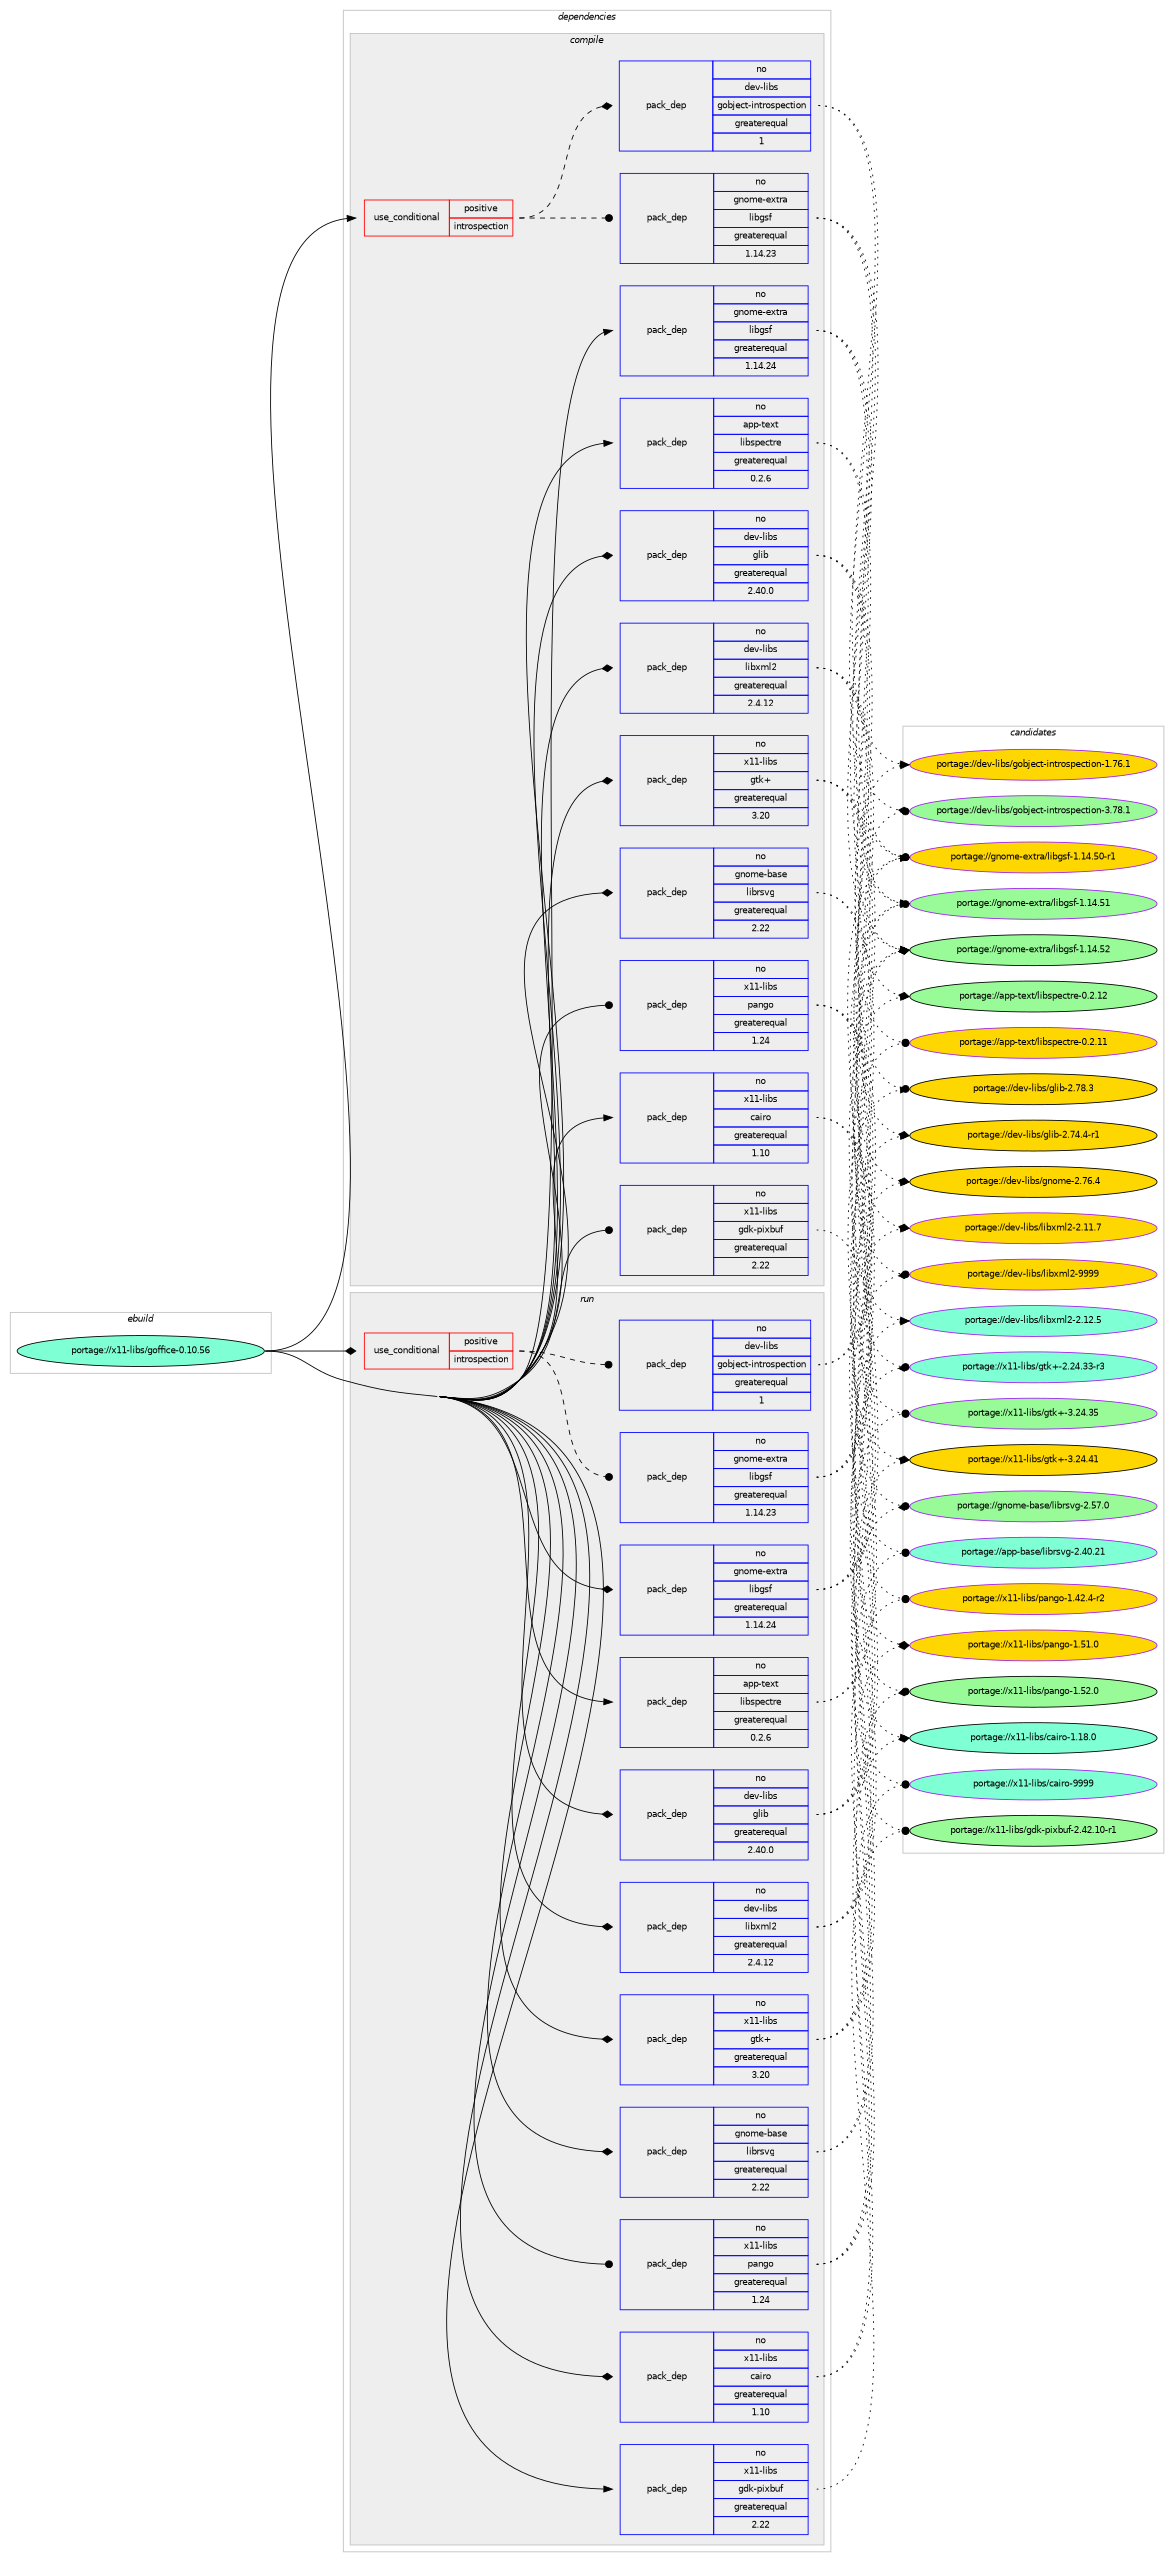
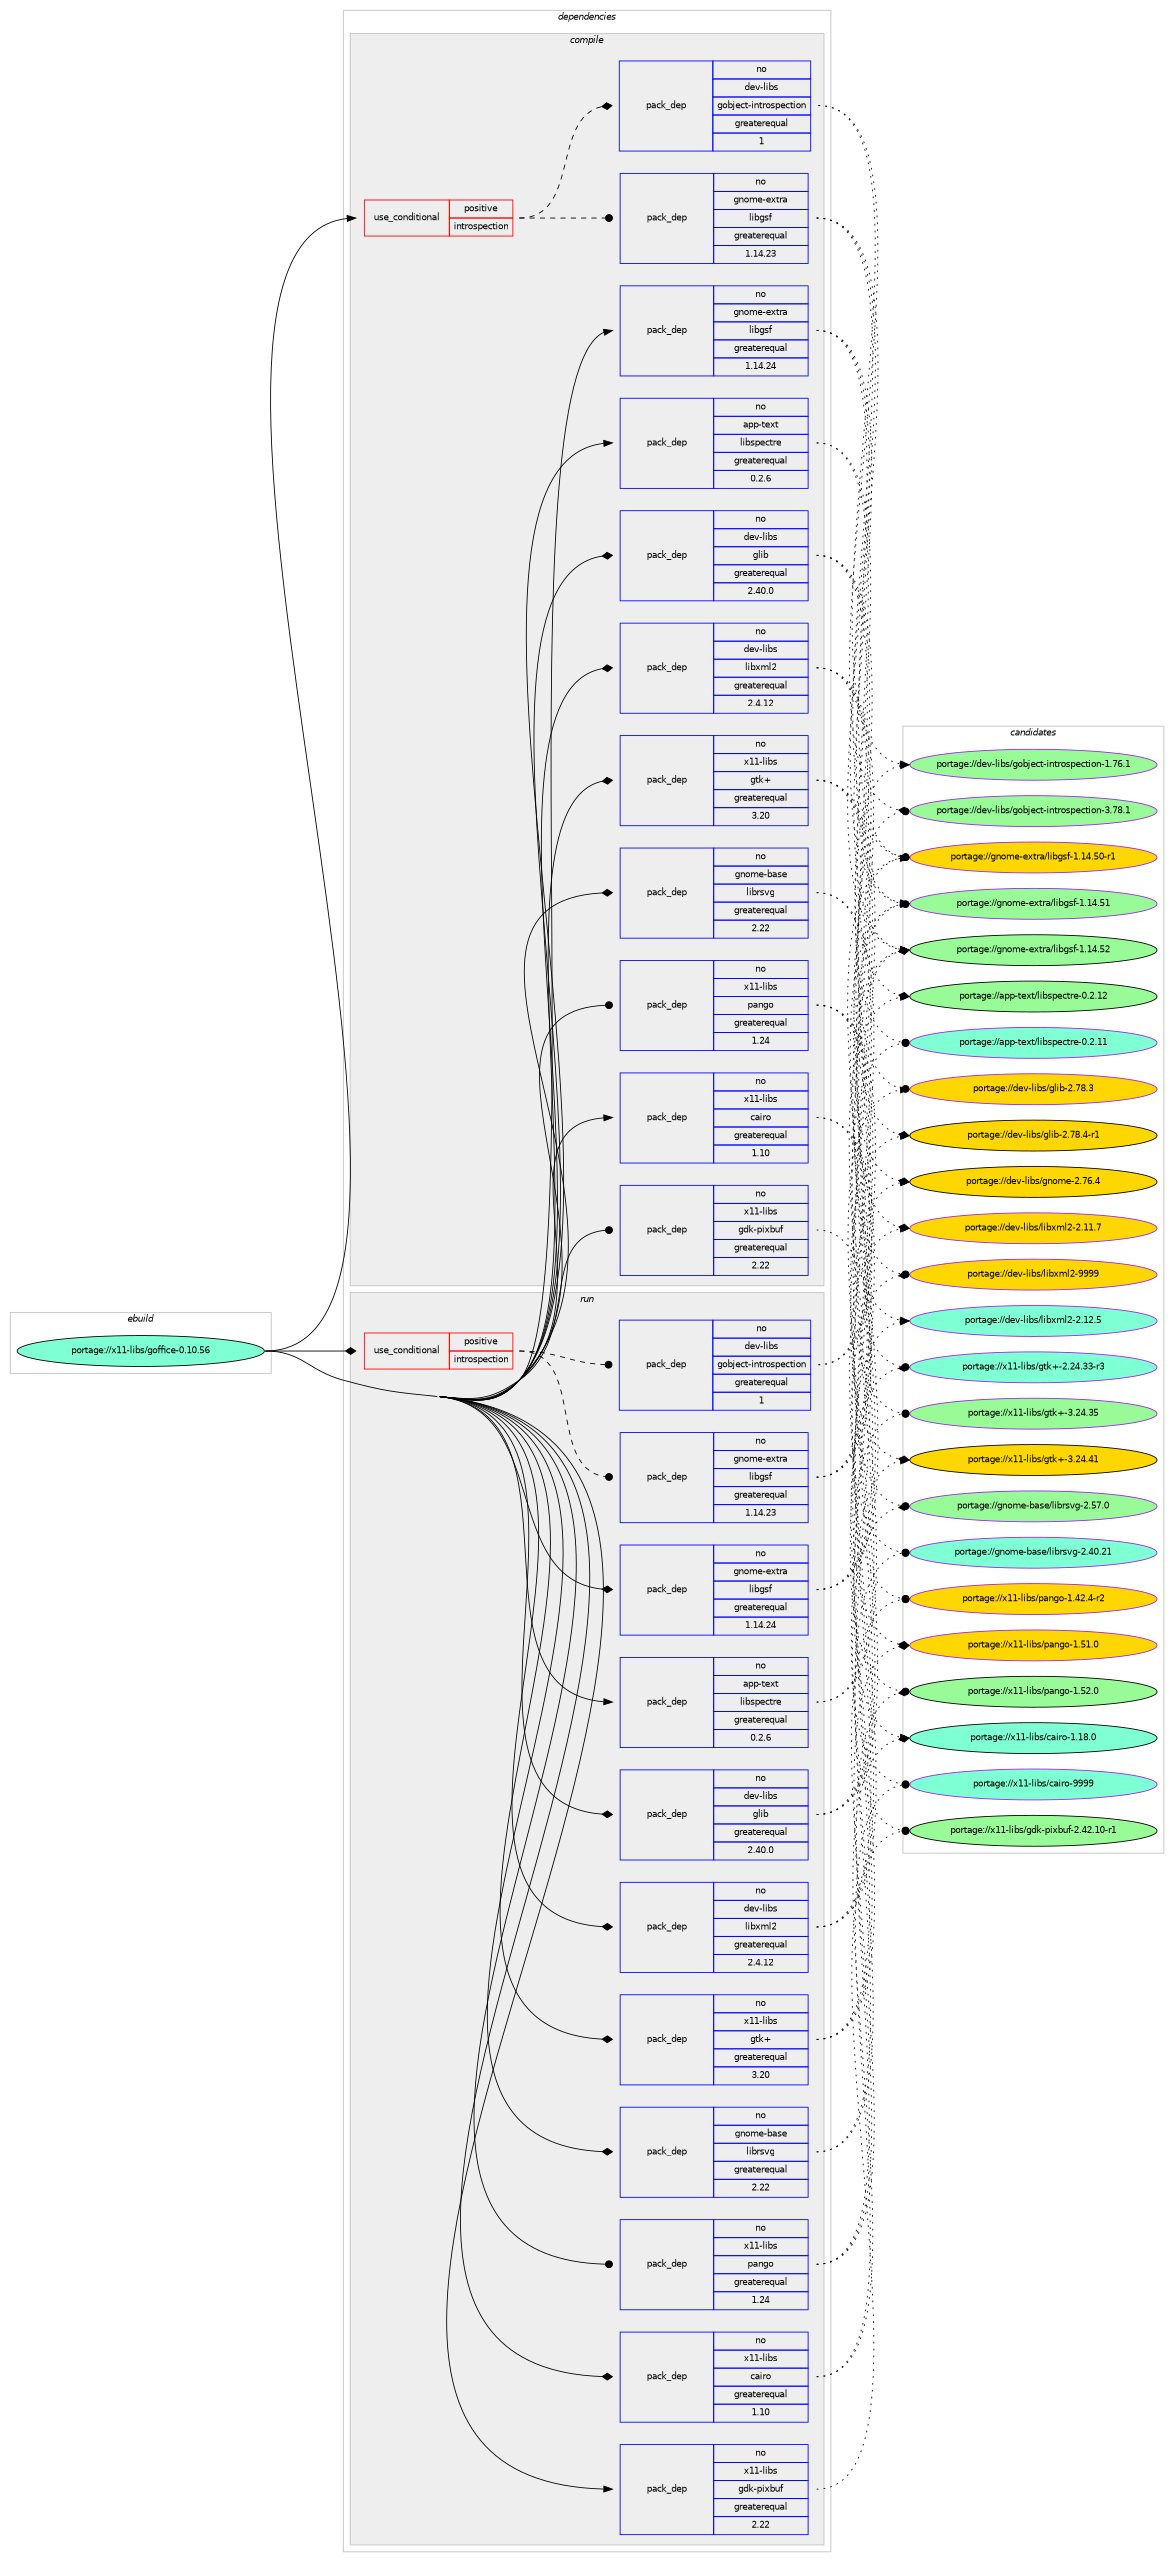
(1033, 765) -> (1033, 765)
(1033, 1043) -> (1033, 1043)
(1033, 1089) -> (1033, 1089)
(1033, 1136) -> (1033, 1136)
(1033, 1553) -> (1033, 1553)
